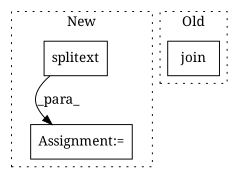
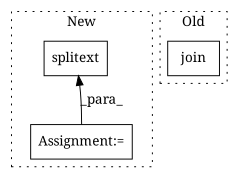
(36, 96) -> (81, 105)
